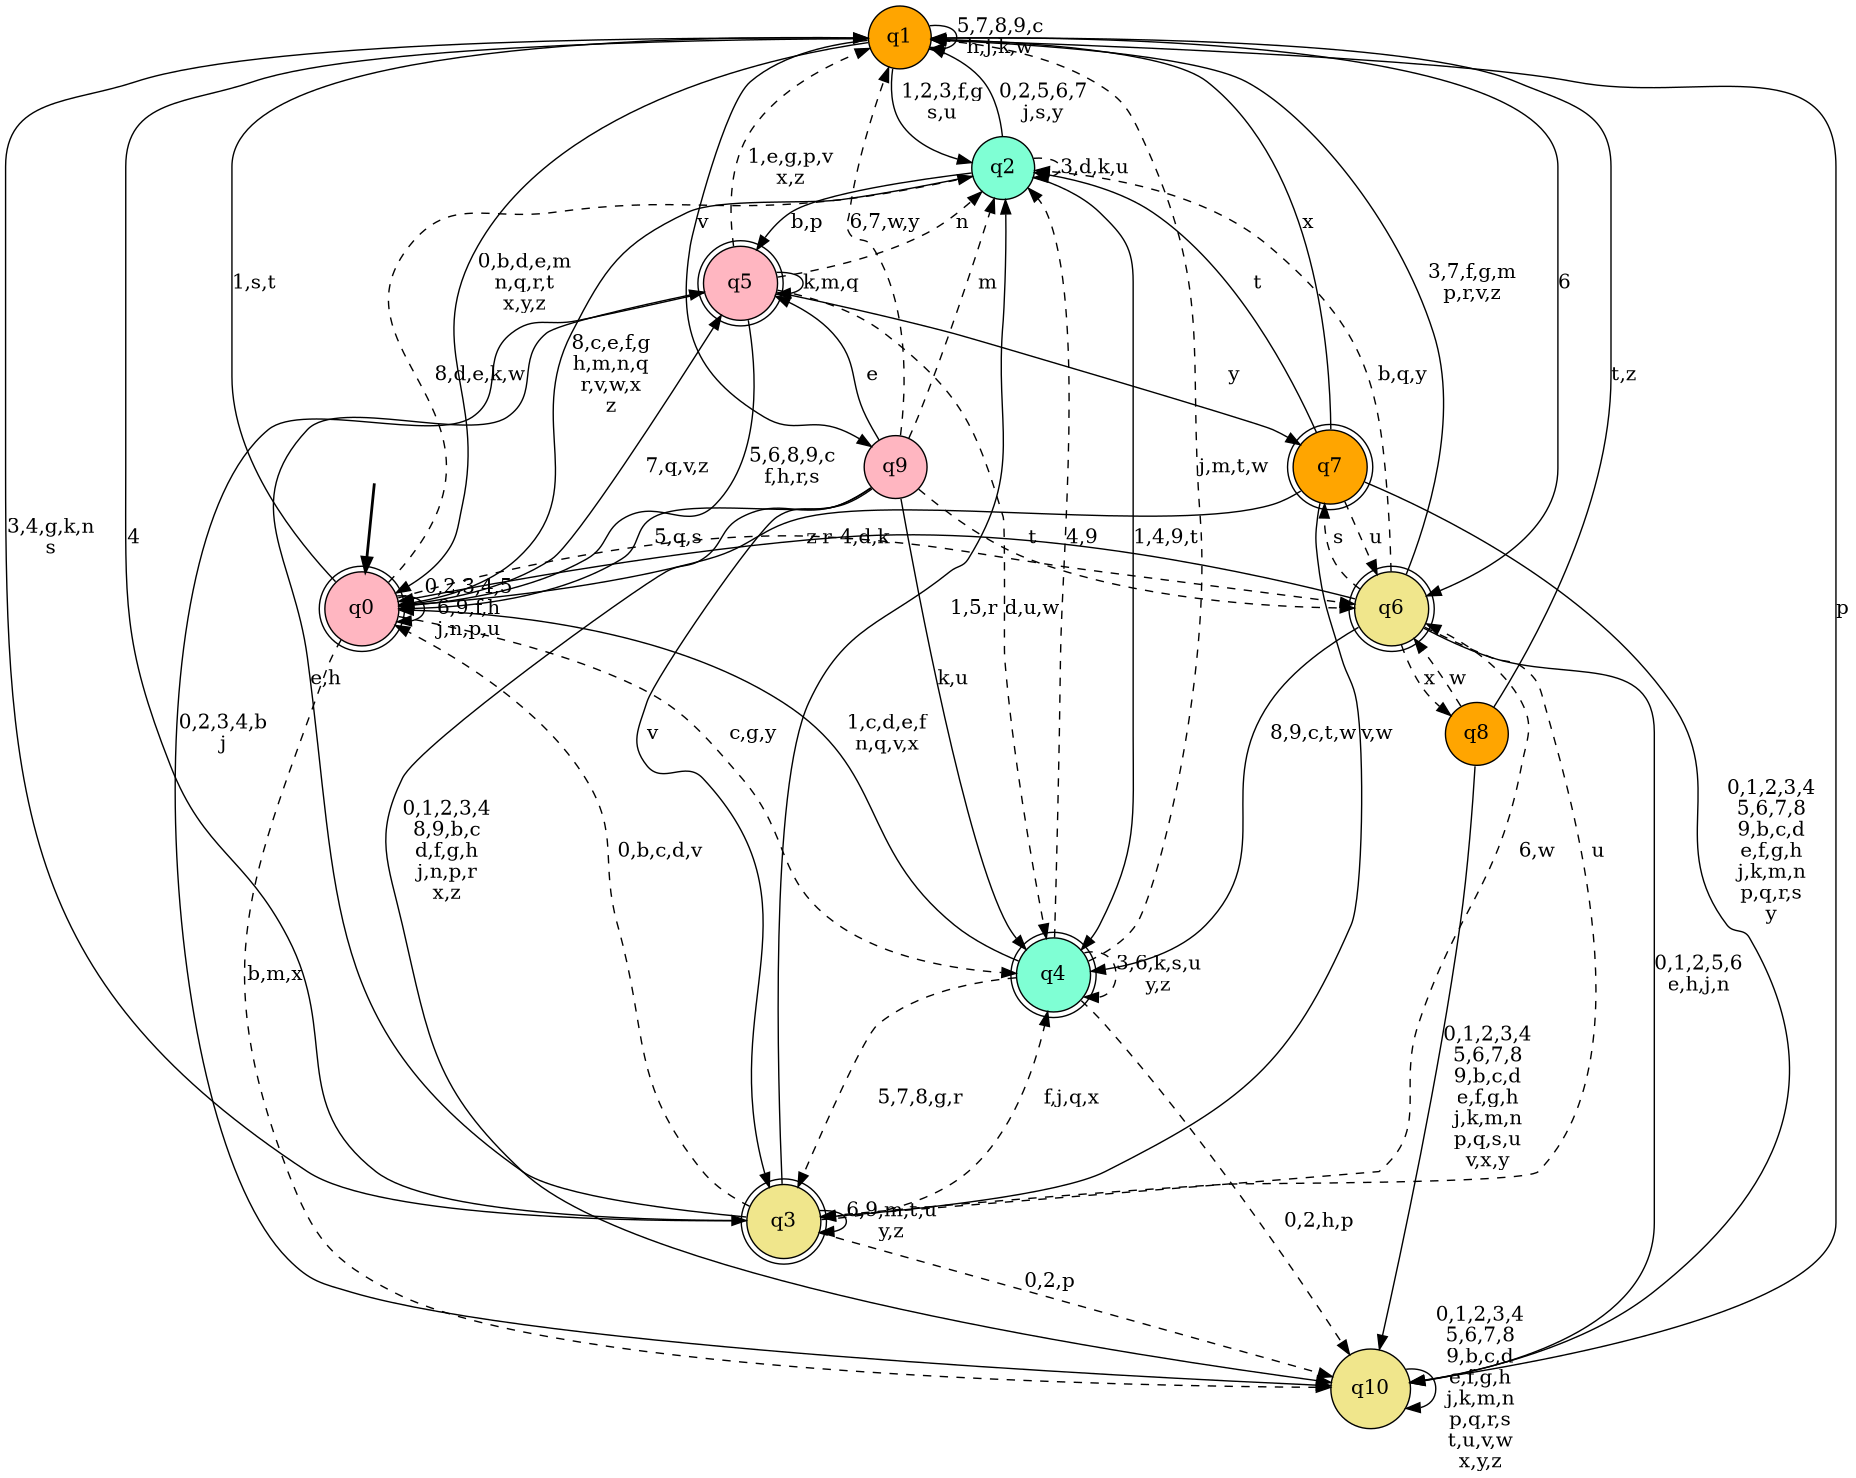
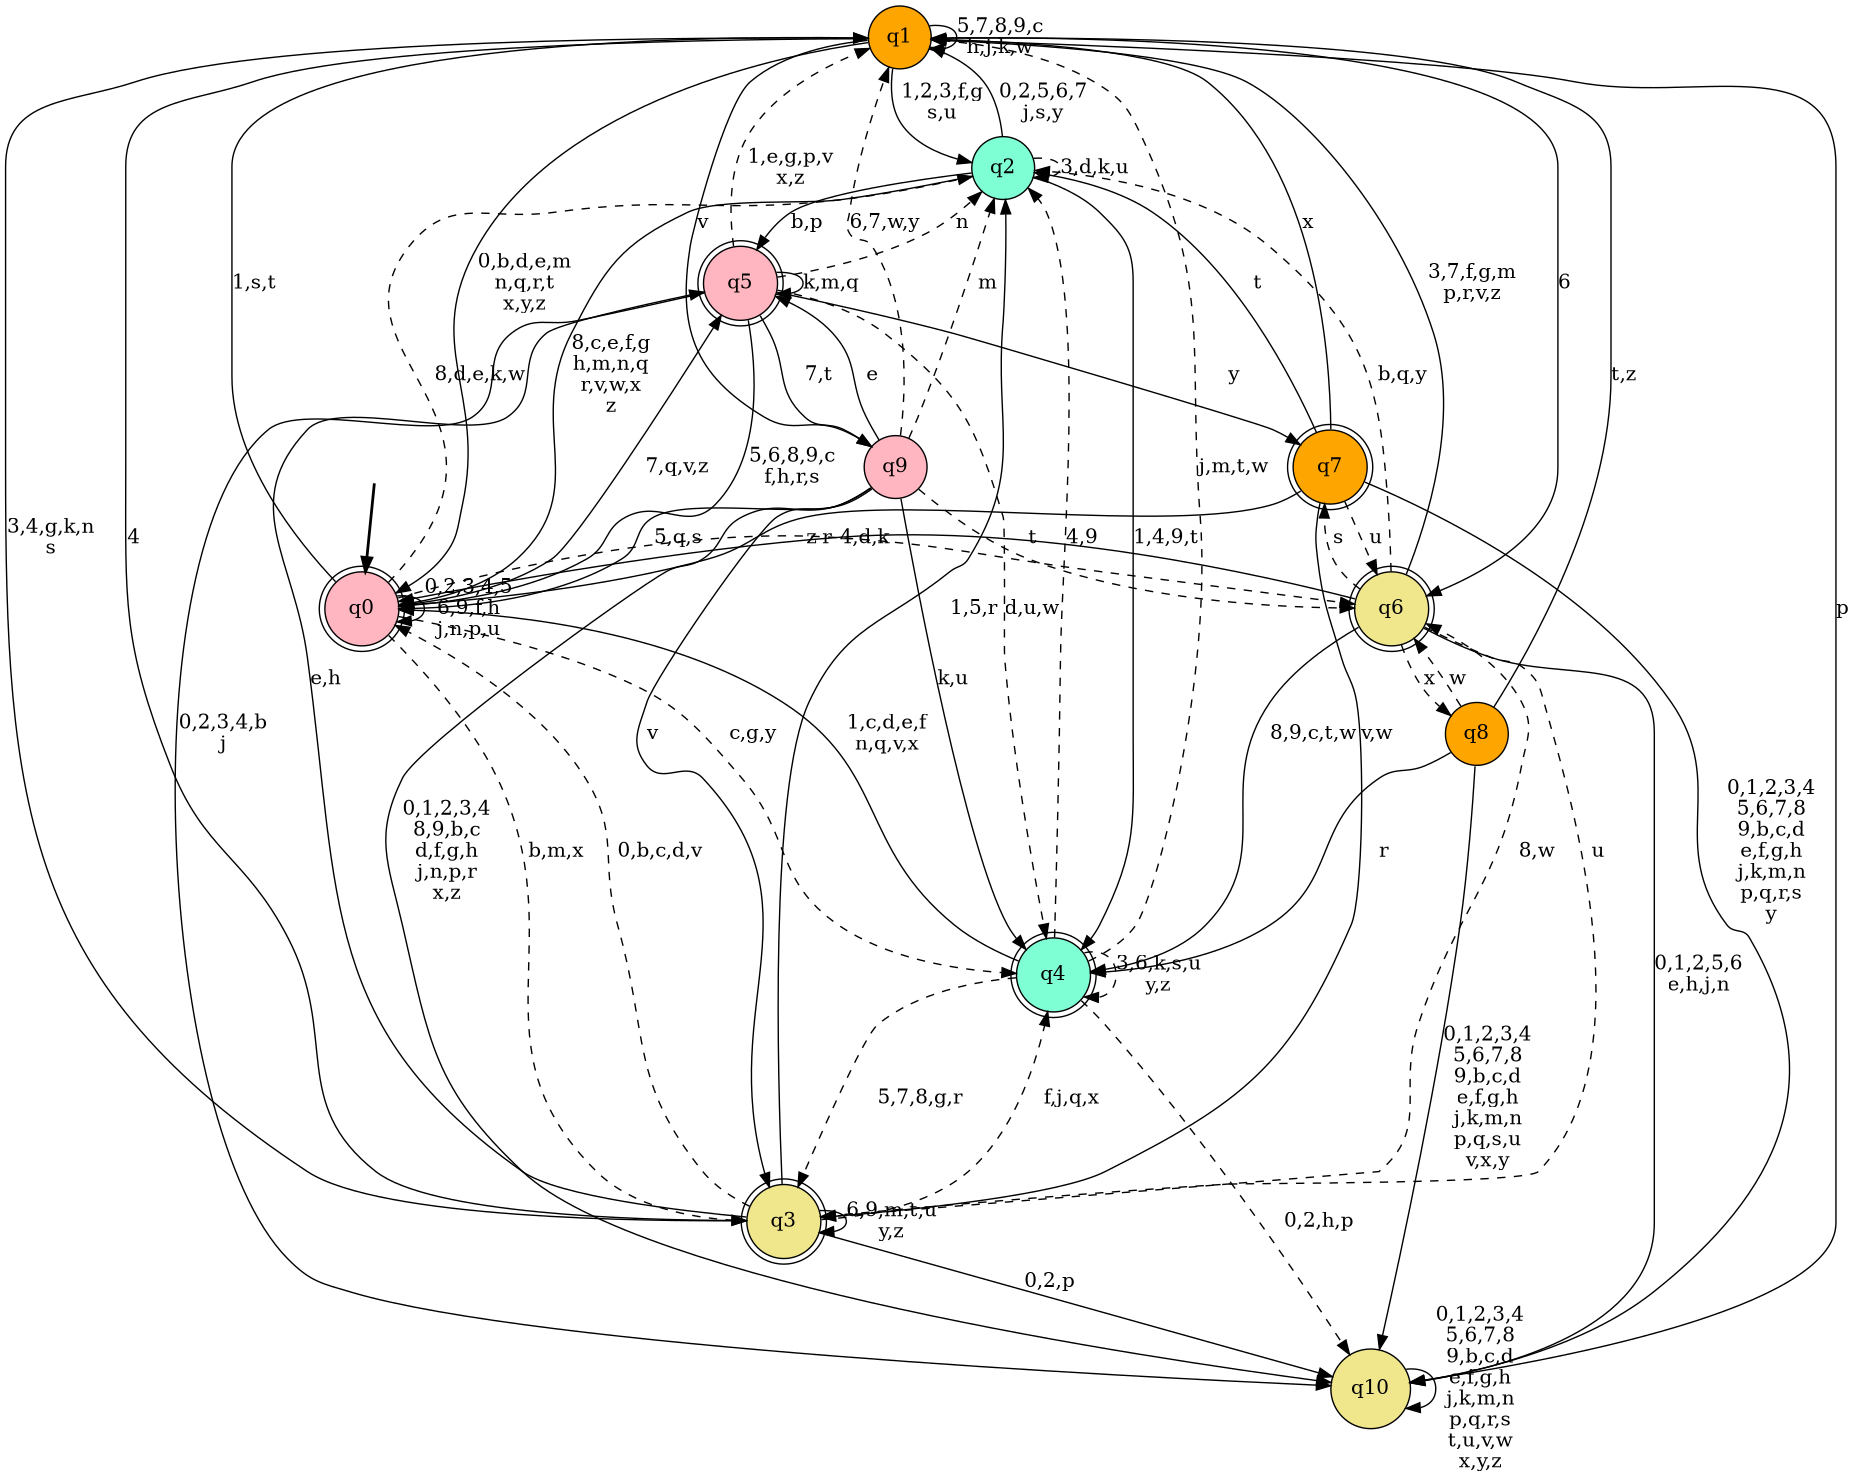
none -> (789, 396)
(1537, 852) -> (1537, 852)
none -> (1303, 894)
(1069, 1303) -> (1069, 1303)
(575, 1341) -> (529, 965)
